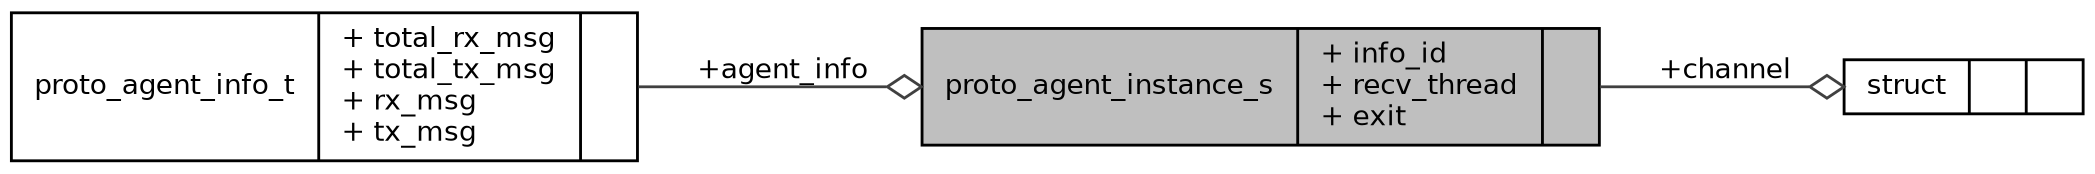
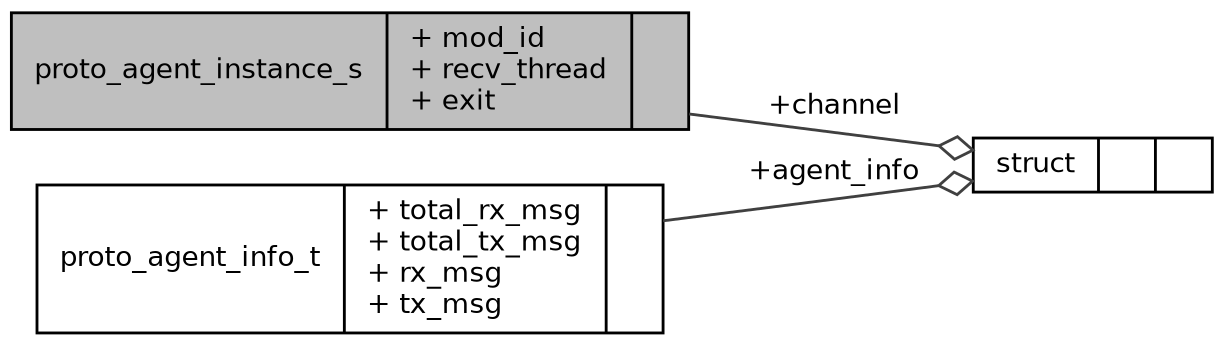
(1384, 54) -> (478, 38)
(762, 87) -> (801, 203)
